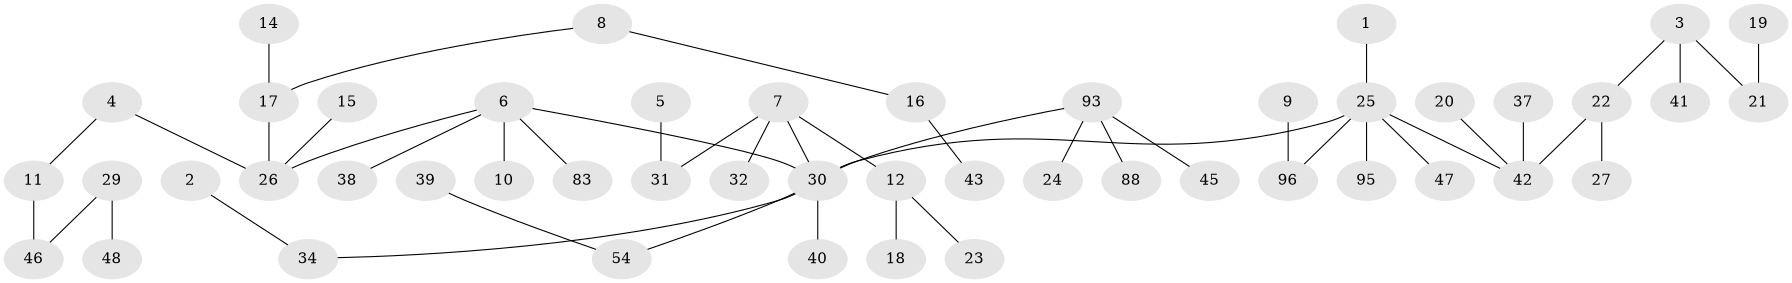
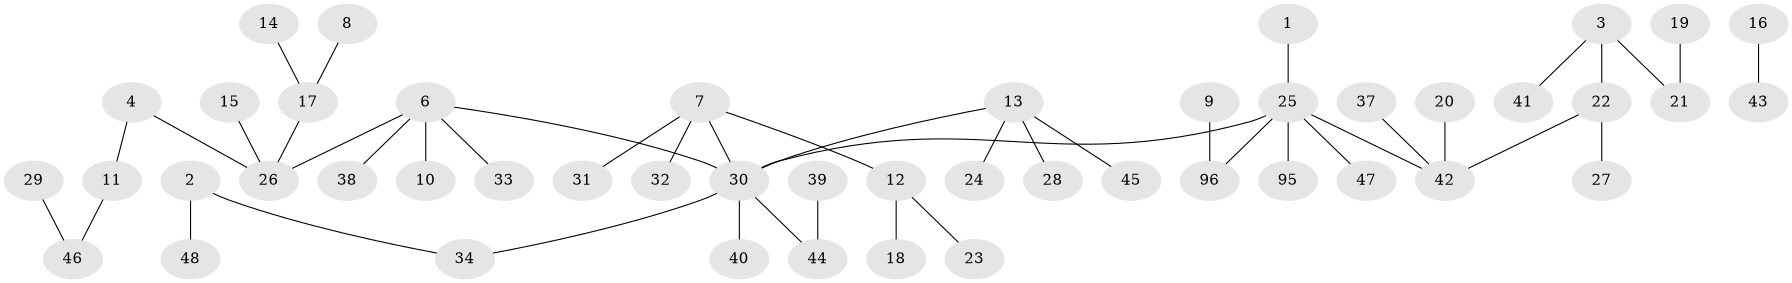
(759, 63) -> none
(661, 102) -> none
(1092, 102) -> (1014, 102)
(583, 181) -> (504, 181)
(1131, 181) -> (1053, 181)
(112, 220) -> (191, 220)
(622, 259) -> (818, 259)
